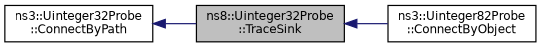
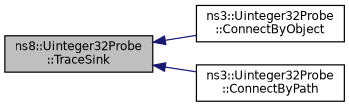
(181, 24) -> (181, 69)
(462, 24) -> (270, 24)
